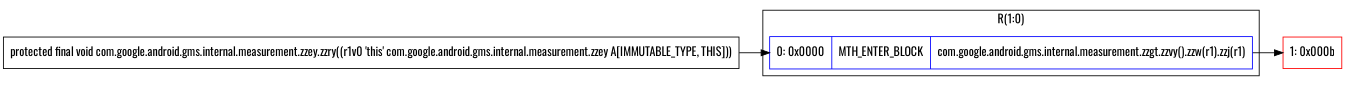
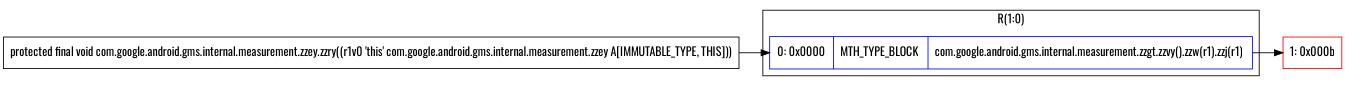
(881, 52) -> (879, 52)
